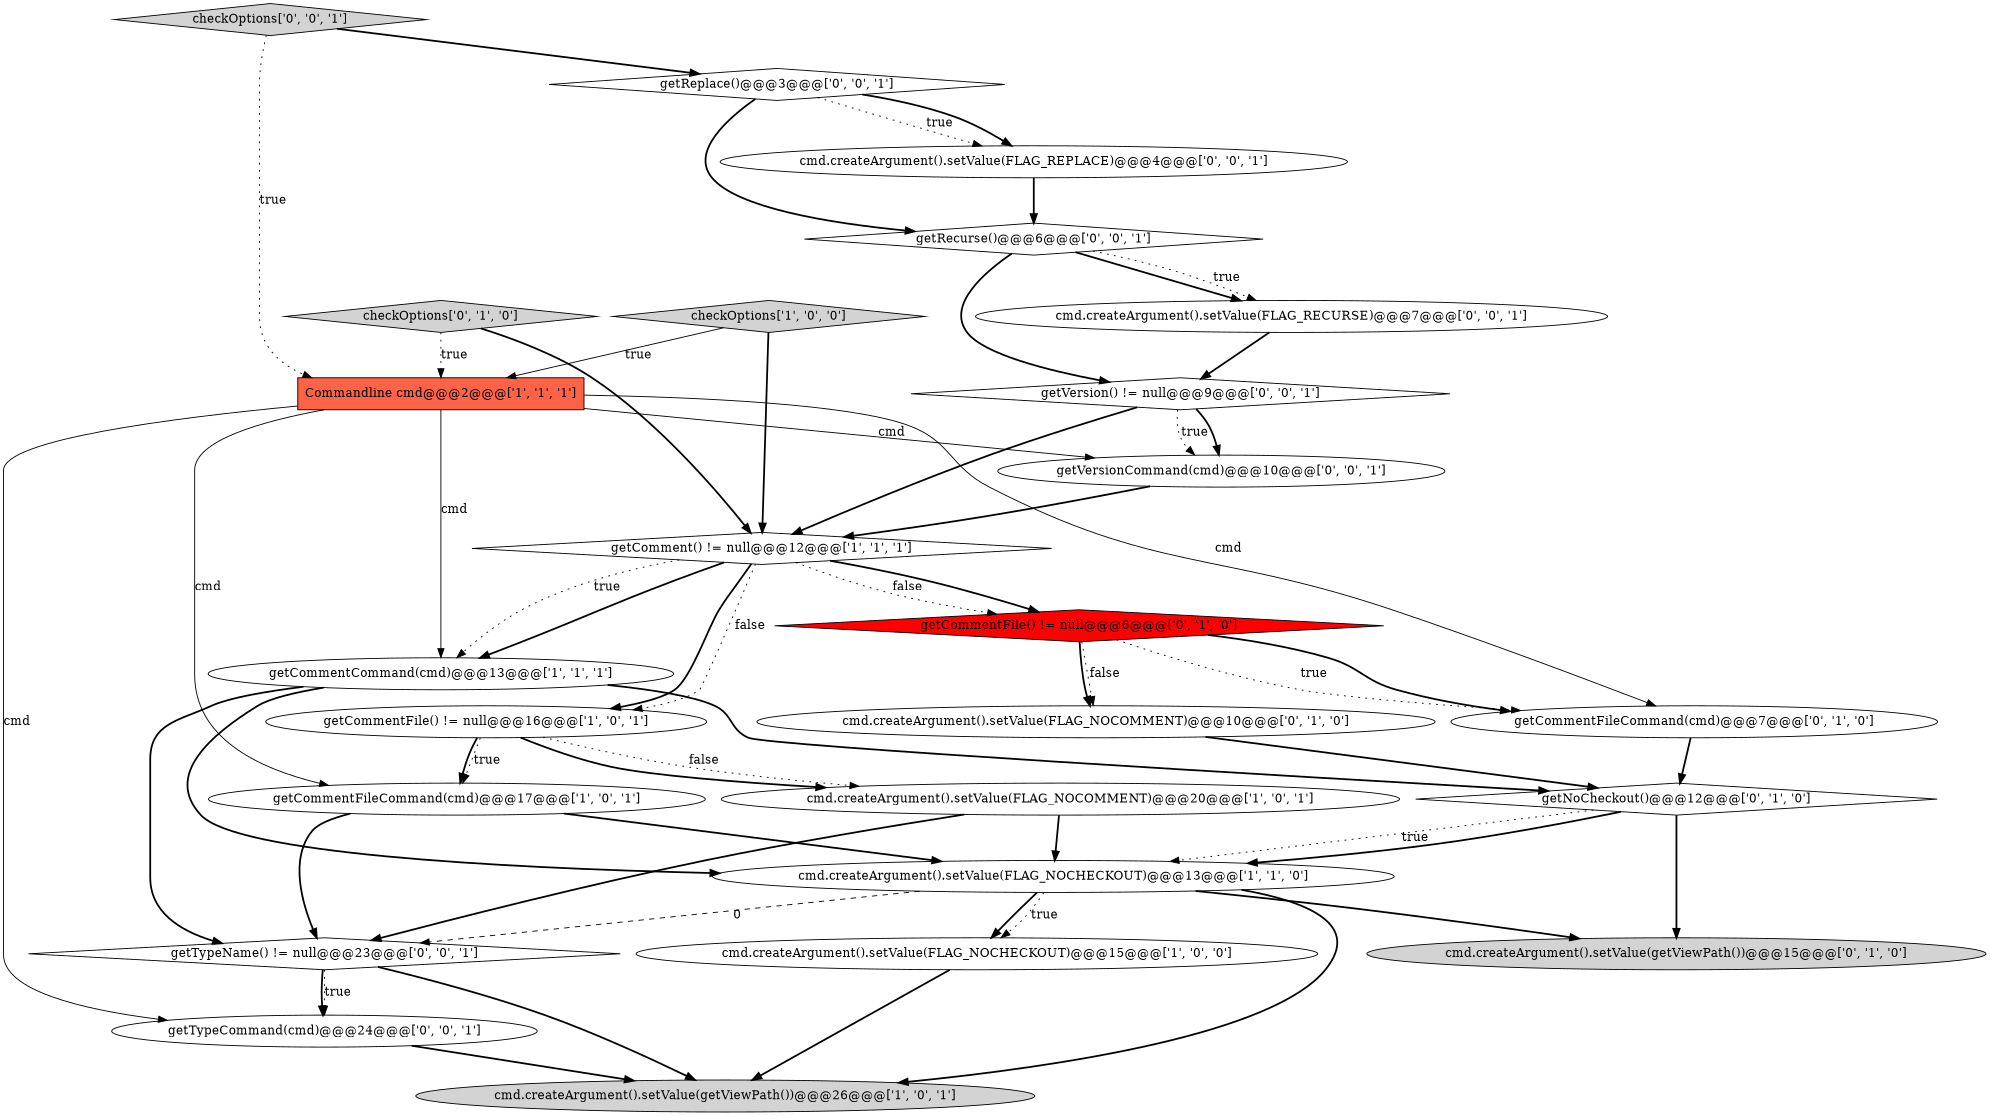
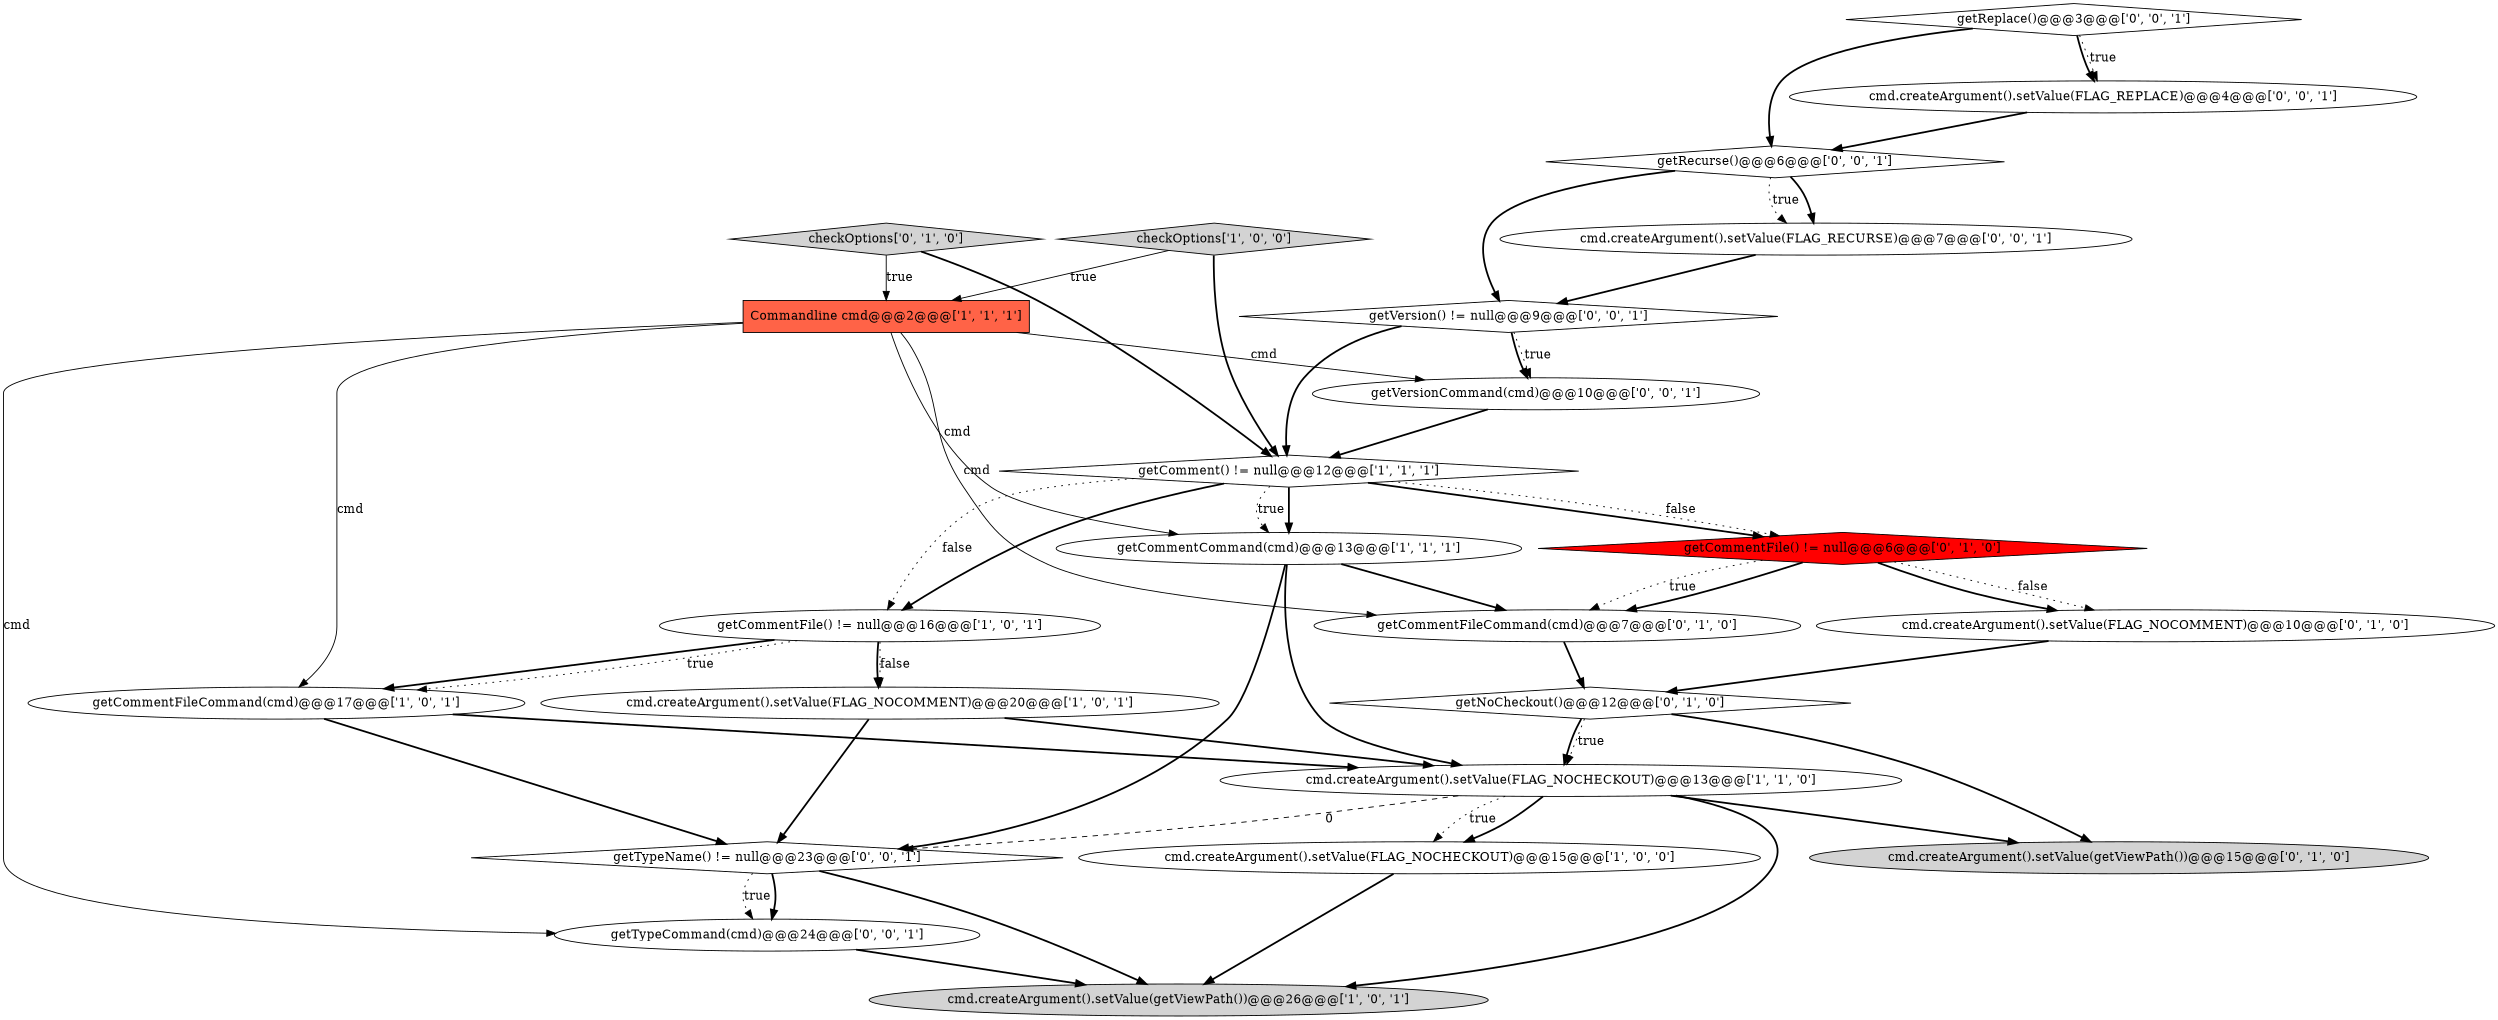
(270, 20) -> none
(441, 351) -> (886, 273)
(1065, 762) -> (1419, 586)
